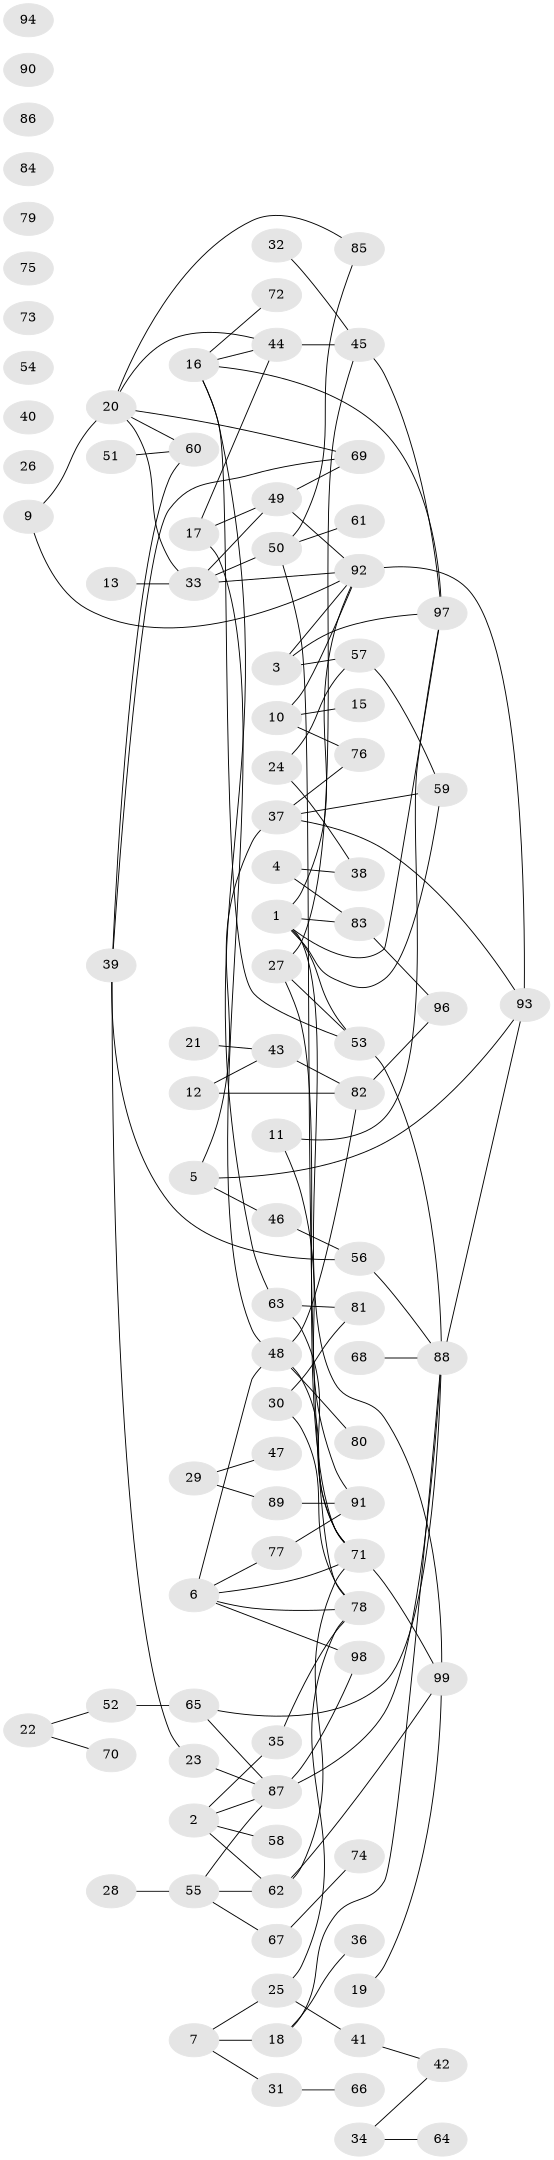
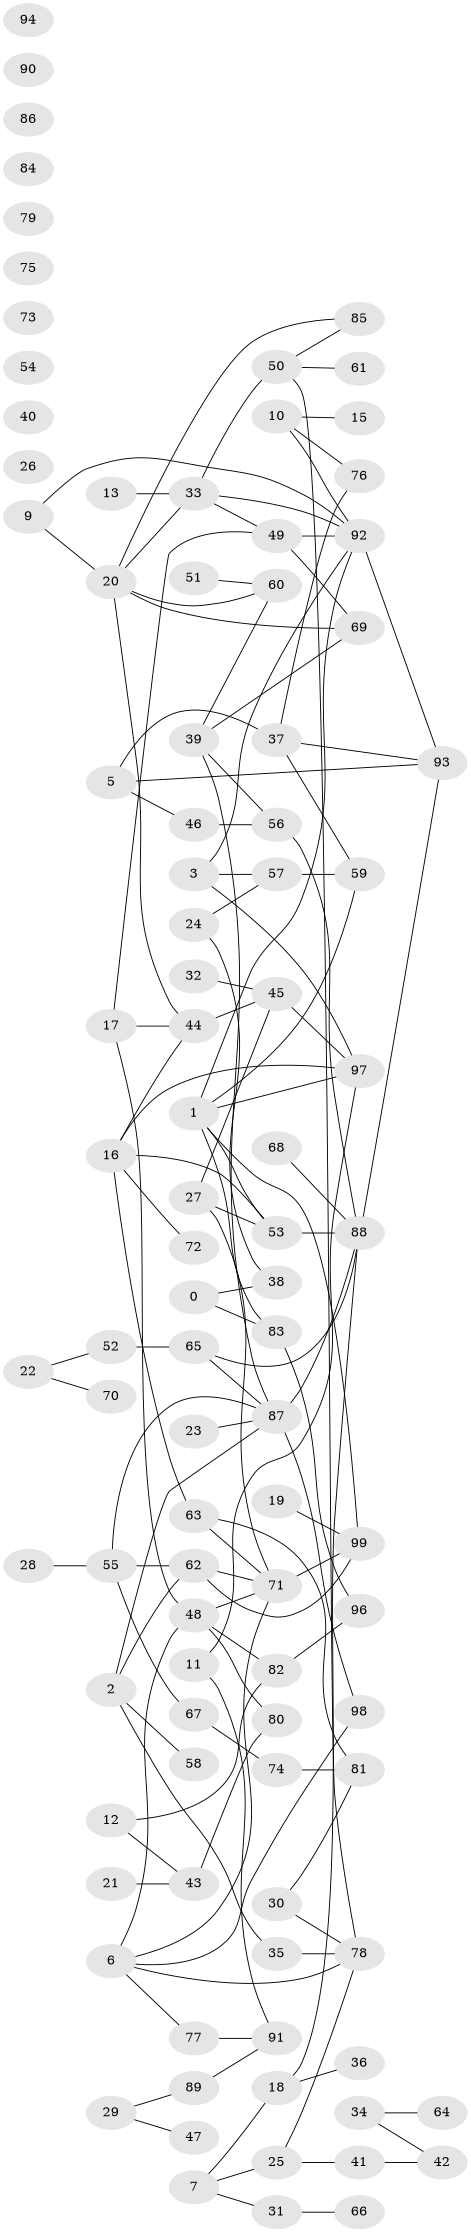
(277, 867) -> (194, 1297)
(322, 1074) -> (228, 1799)
(121, 1368) -> (239, 964)
none -> (325, 1770)
